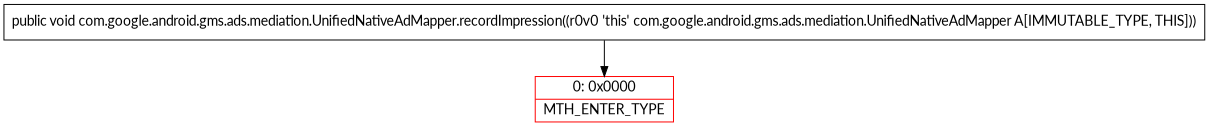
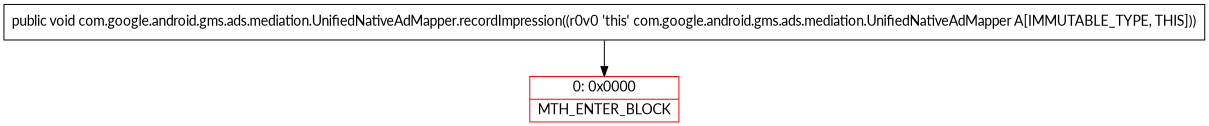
(604, 110) -> (604, 110)
